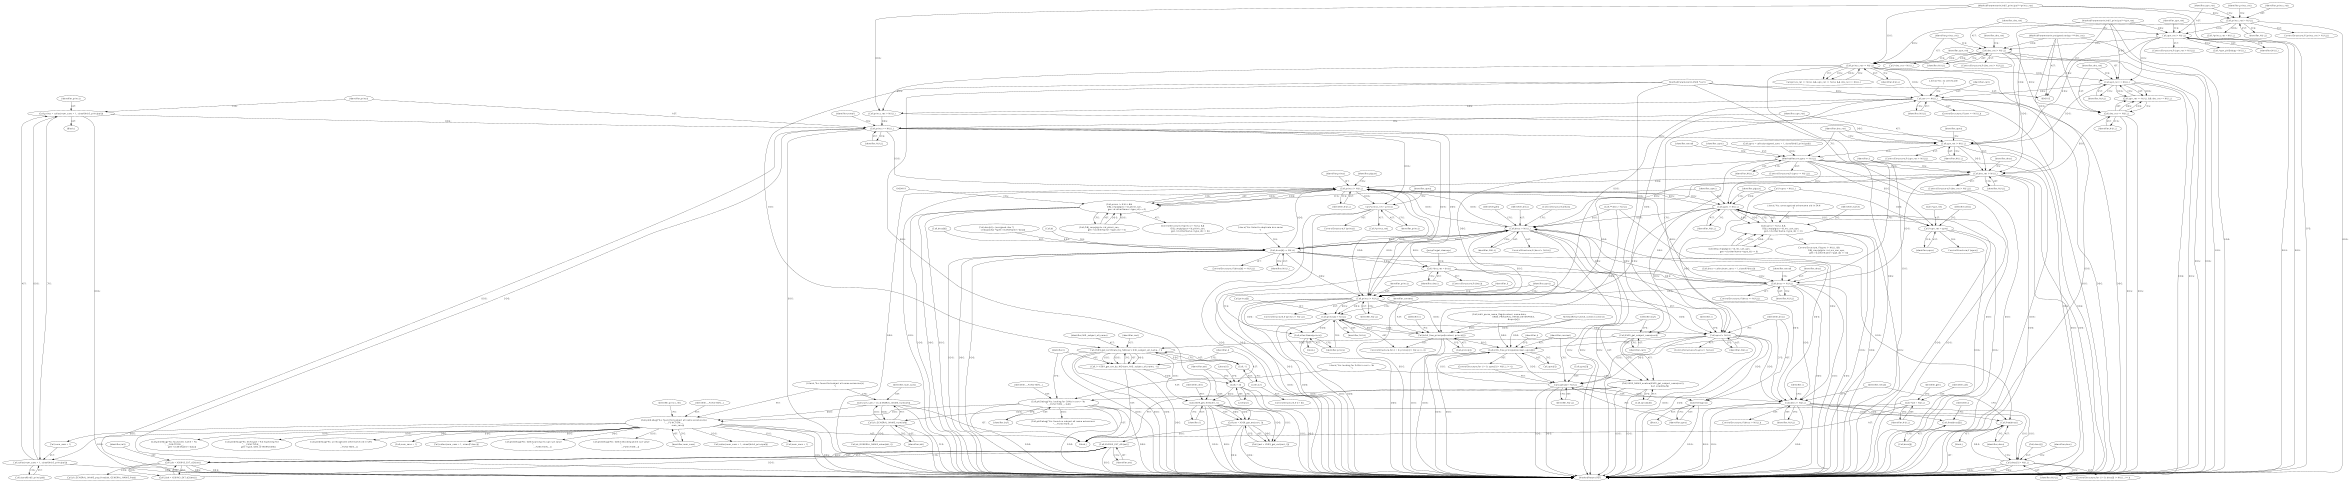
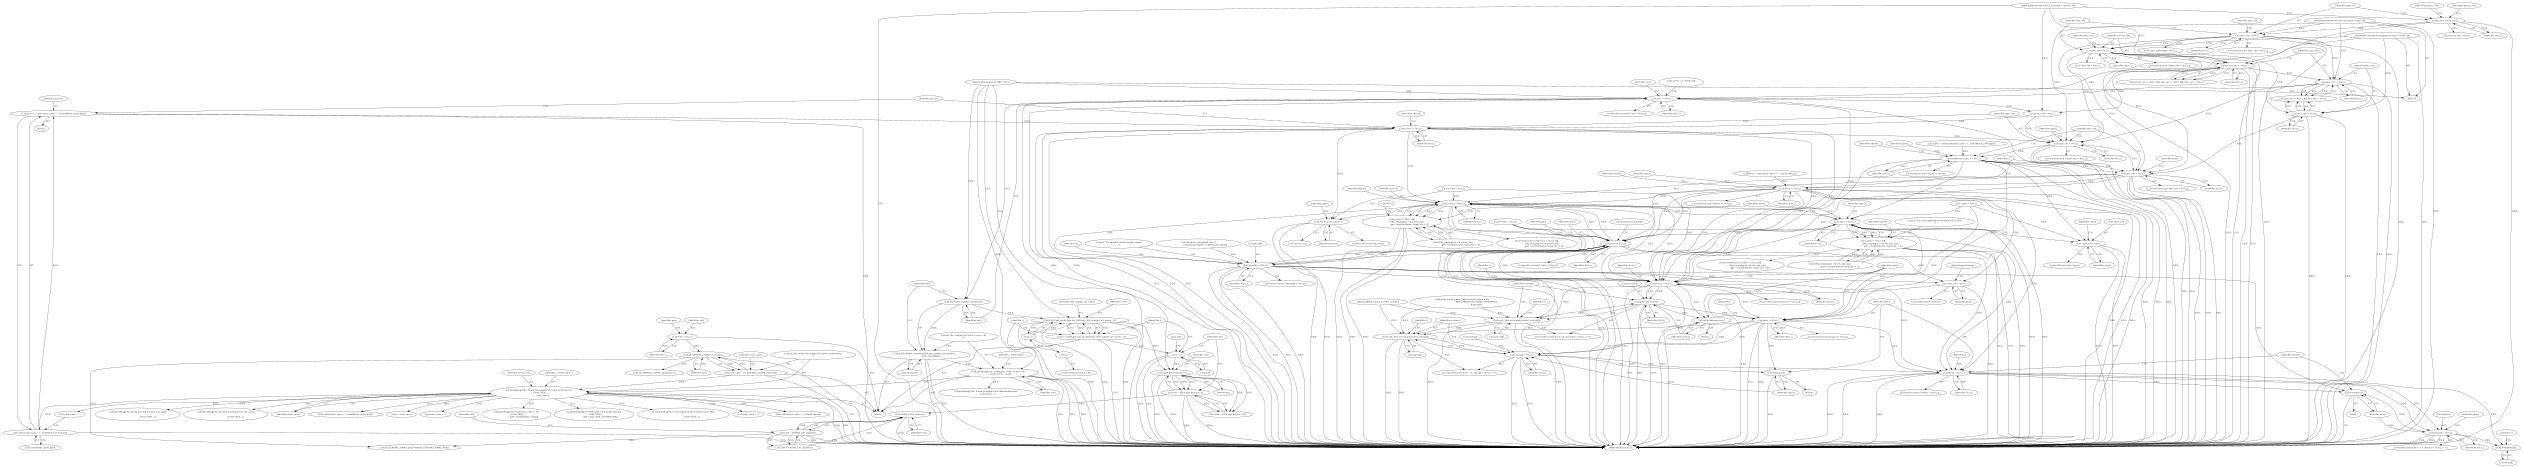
(2306, 36) -> none
none -> (1453, 189)
(1049, 229) -> (1071, 244)
(1587, 272) -> (1988, 204)
none -> (220, 363)
(1522, 377) -> (1497, 363)
none -> (1168, 385)
none -> (401, 414)
none -> (2476, 438)
